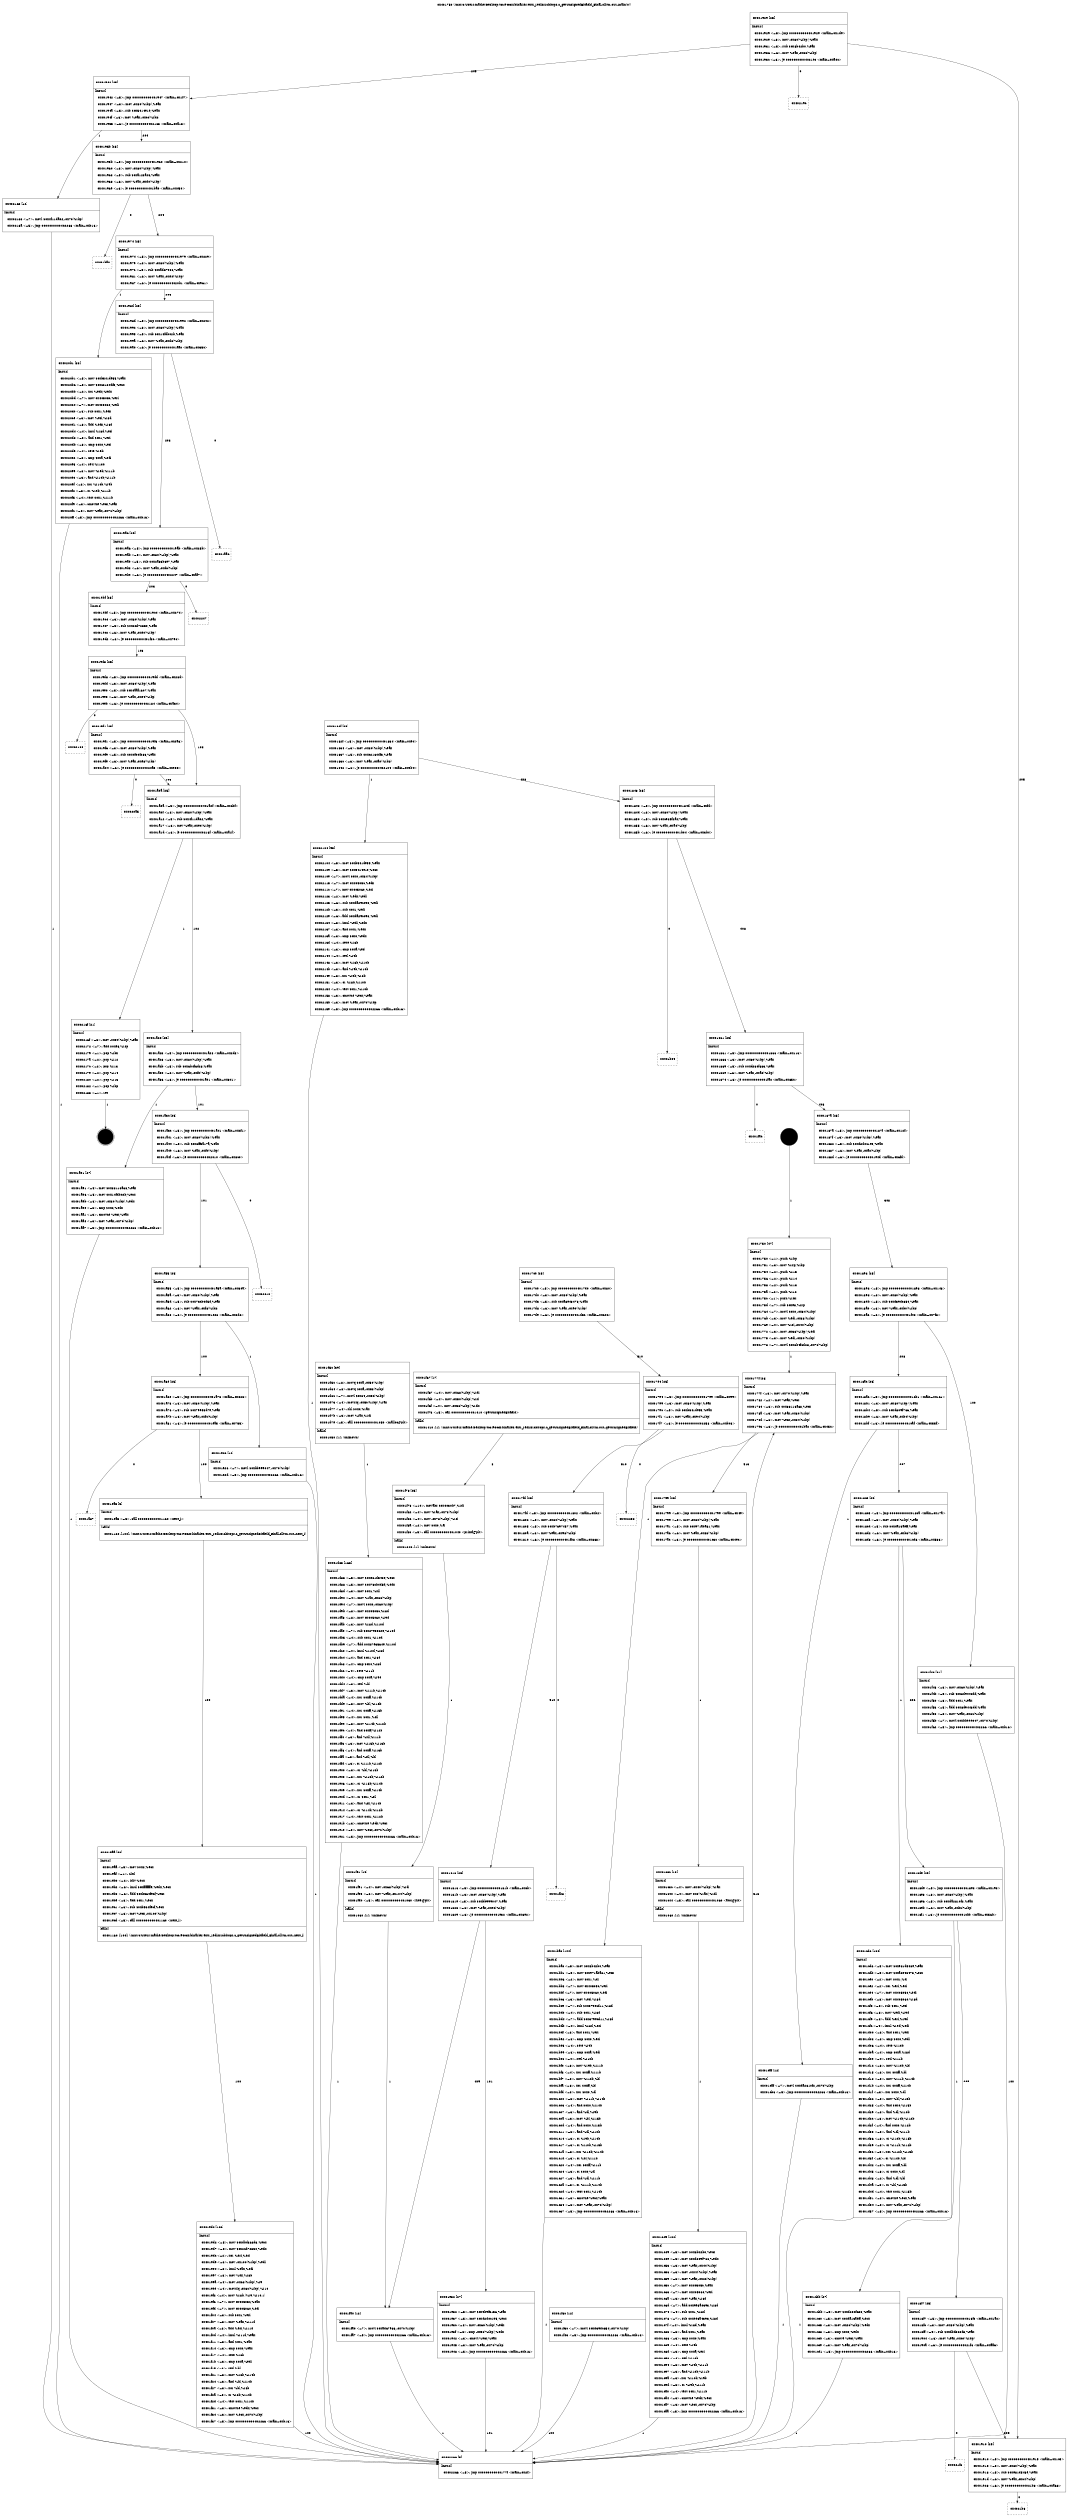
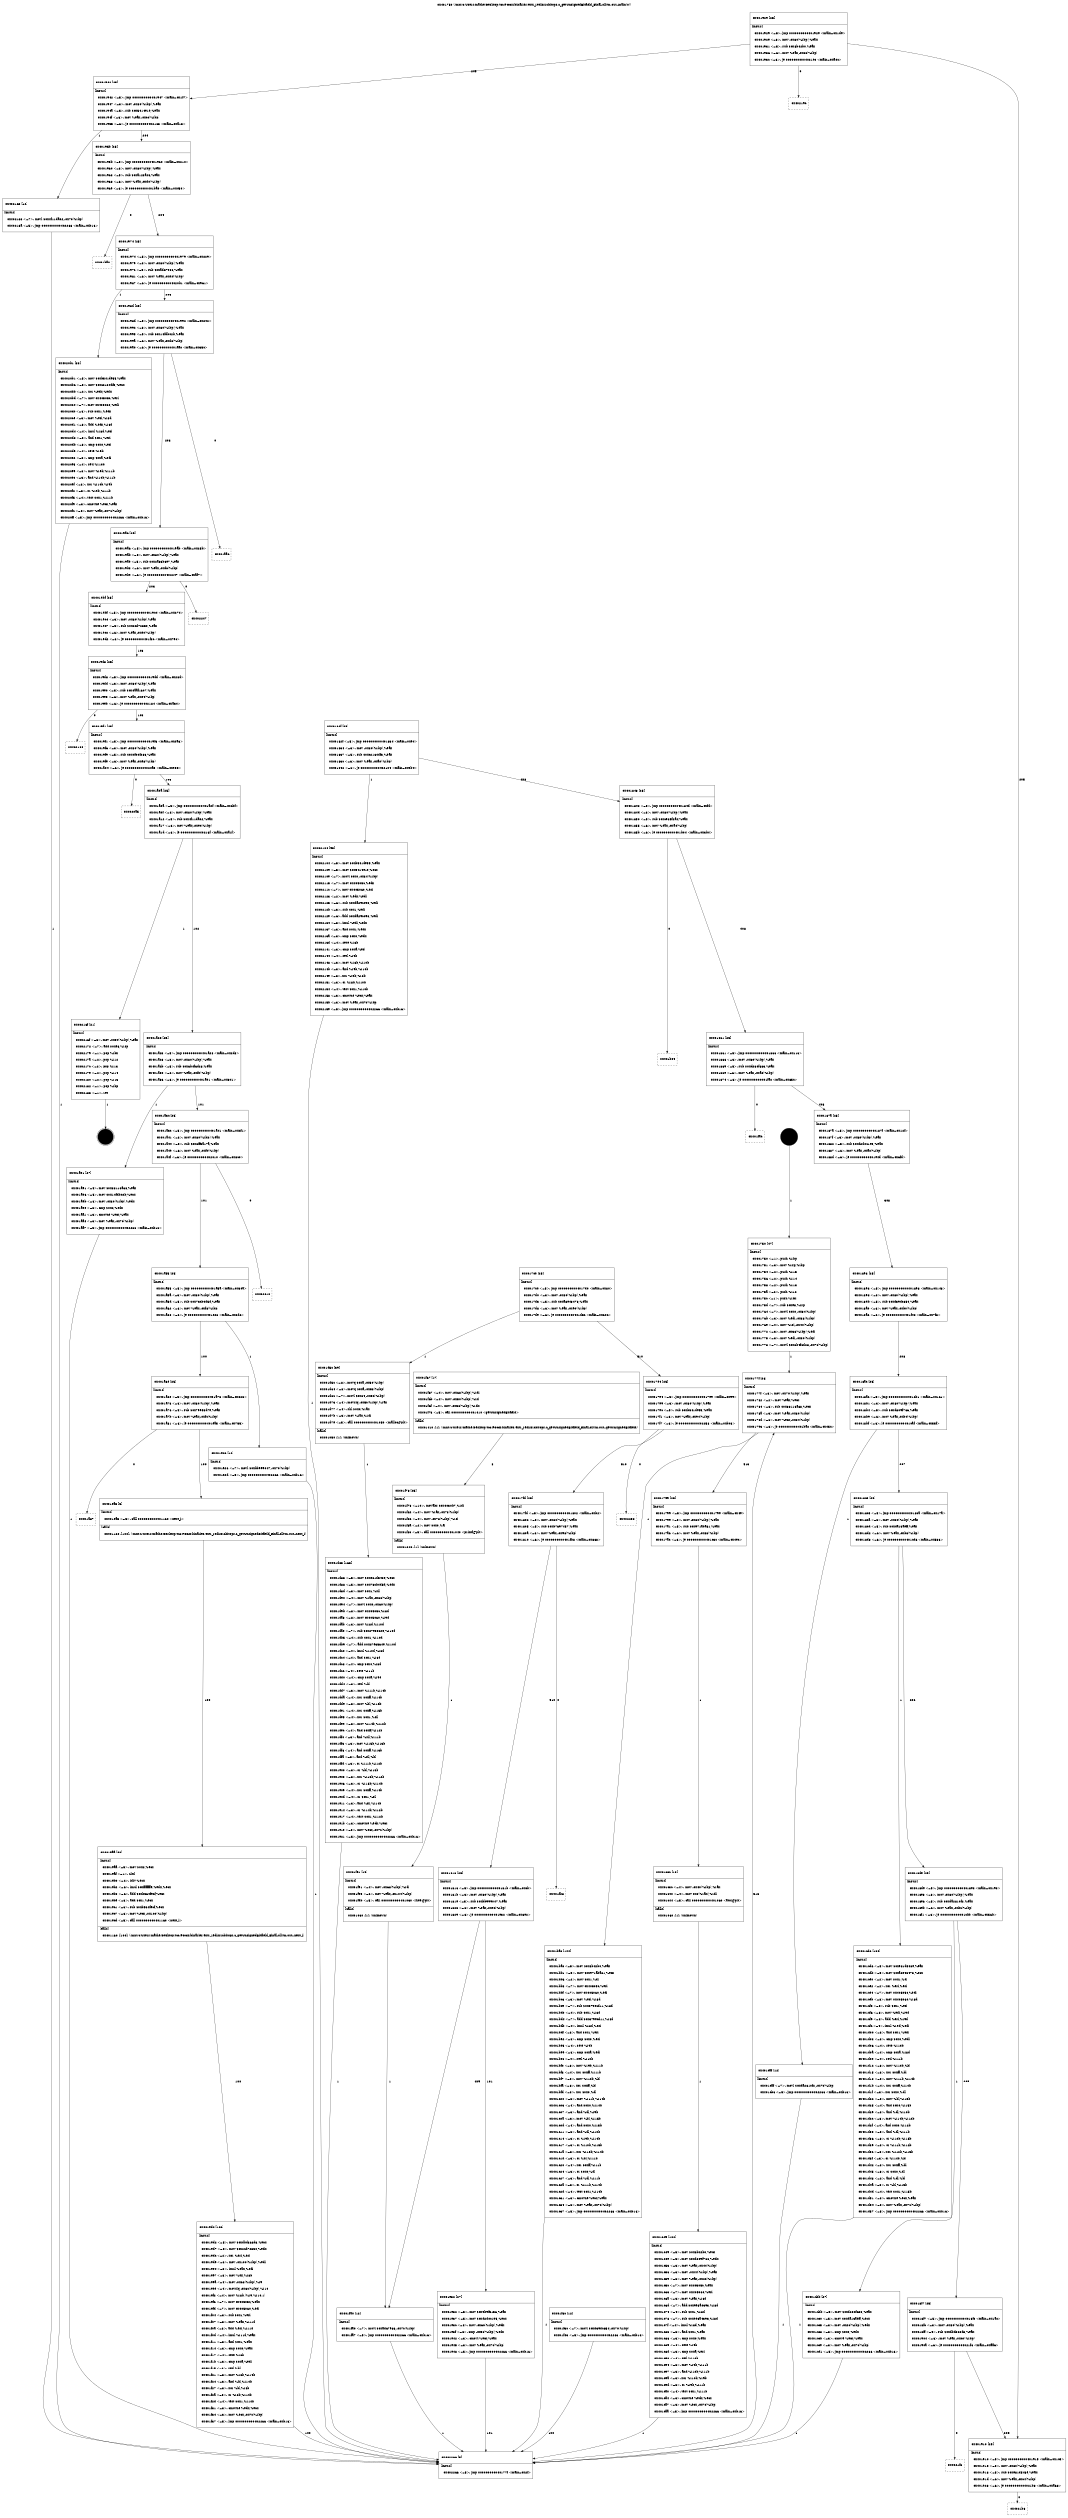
(195, 744) -> (137, 714)
none -> (464, 1334)
(966, 1700) -> none
